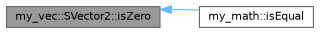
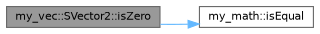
(185, 10) -> (174, 24)
